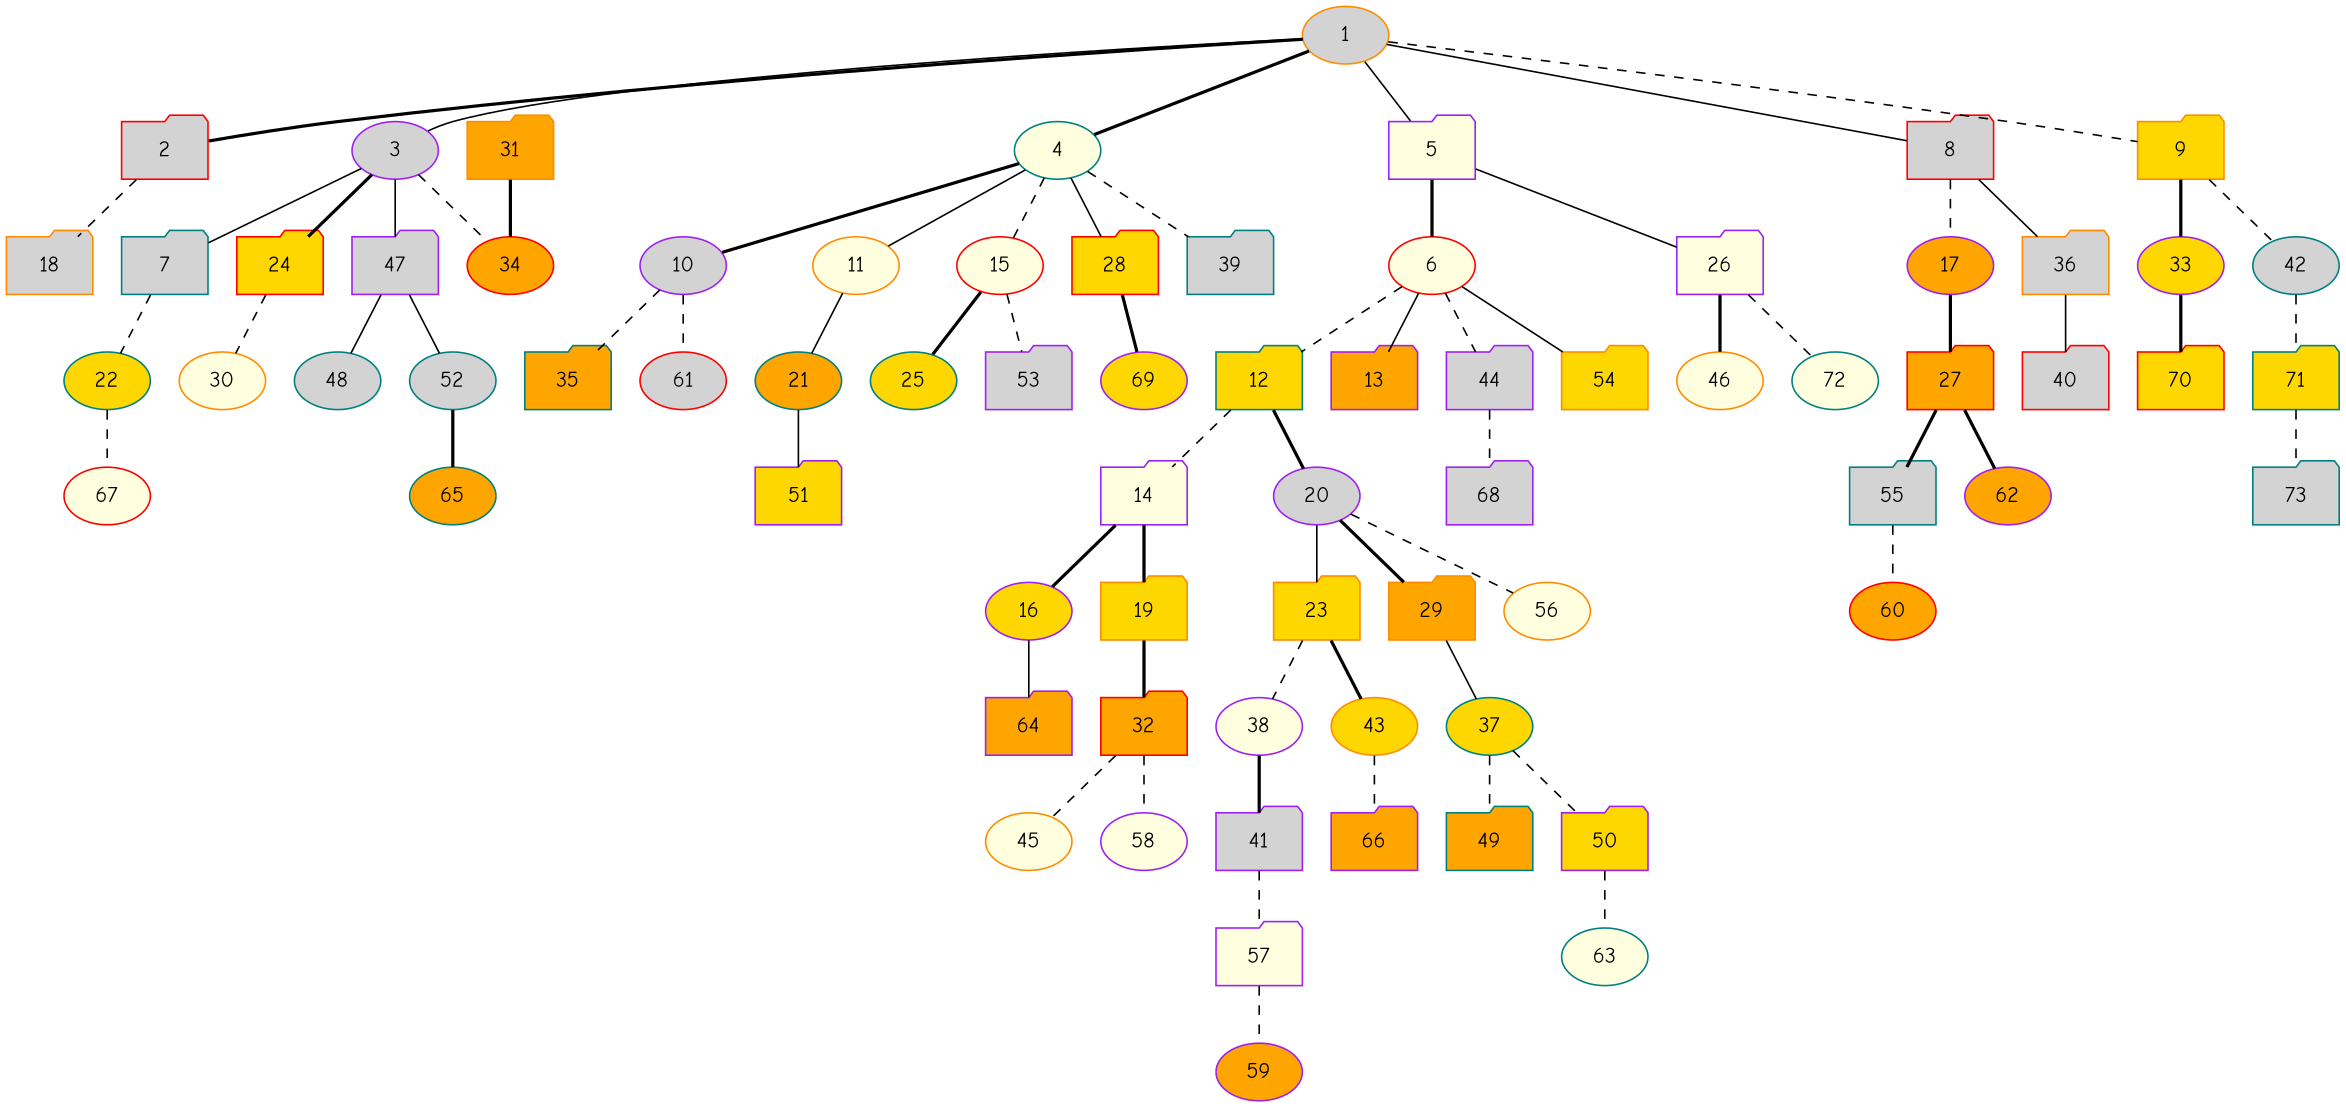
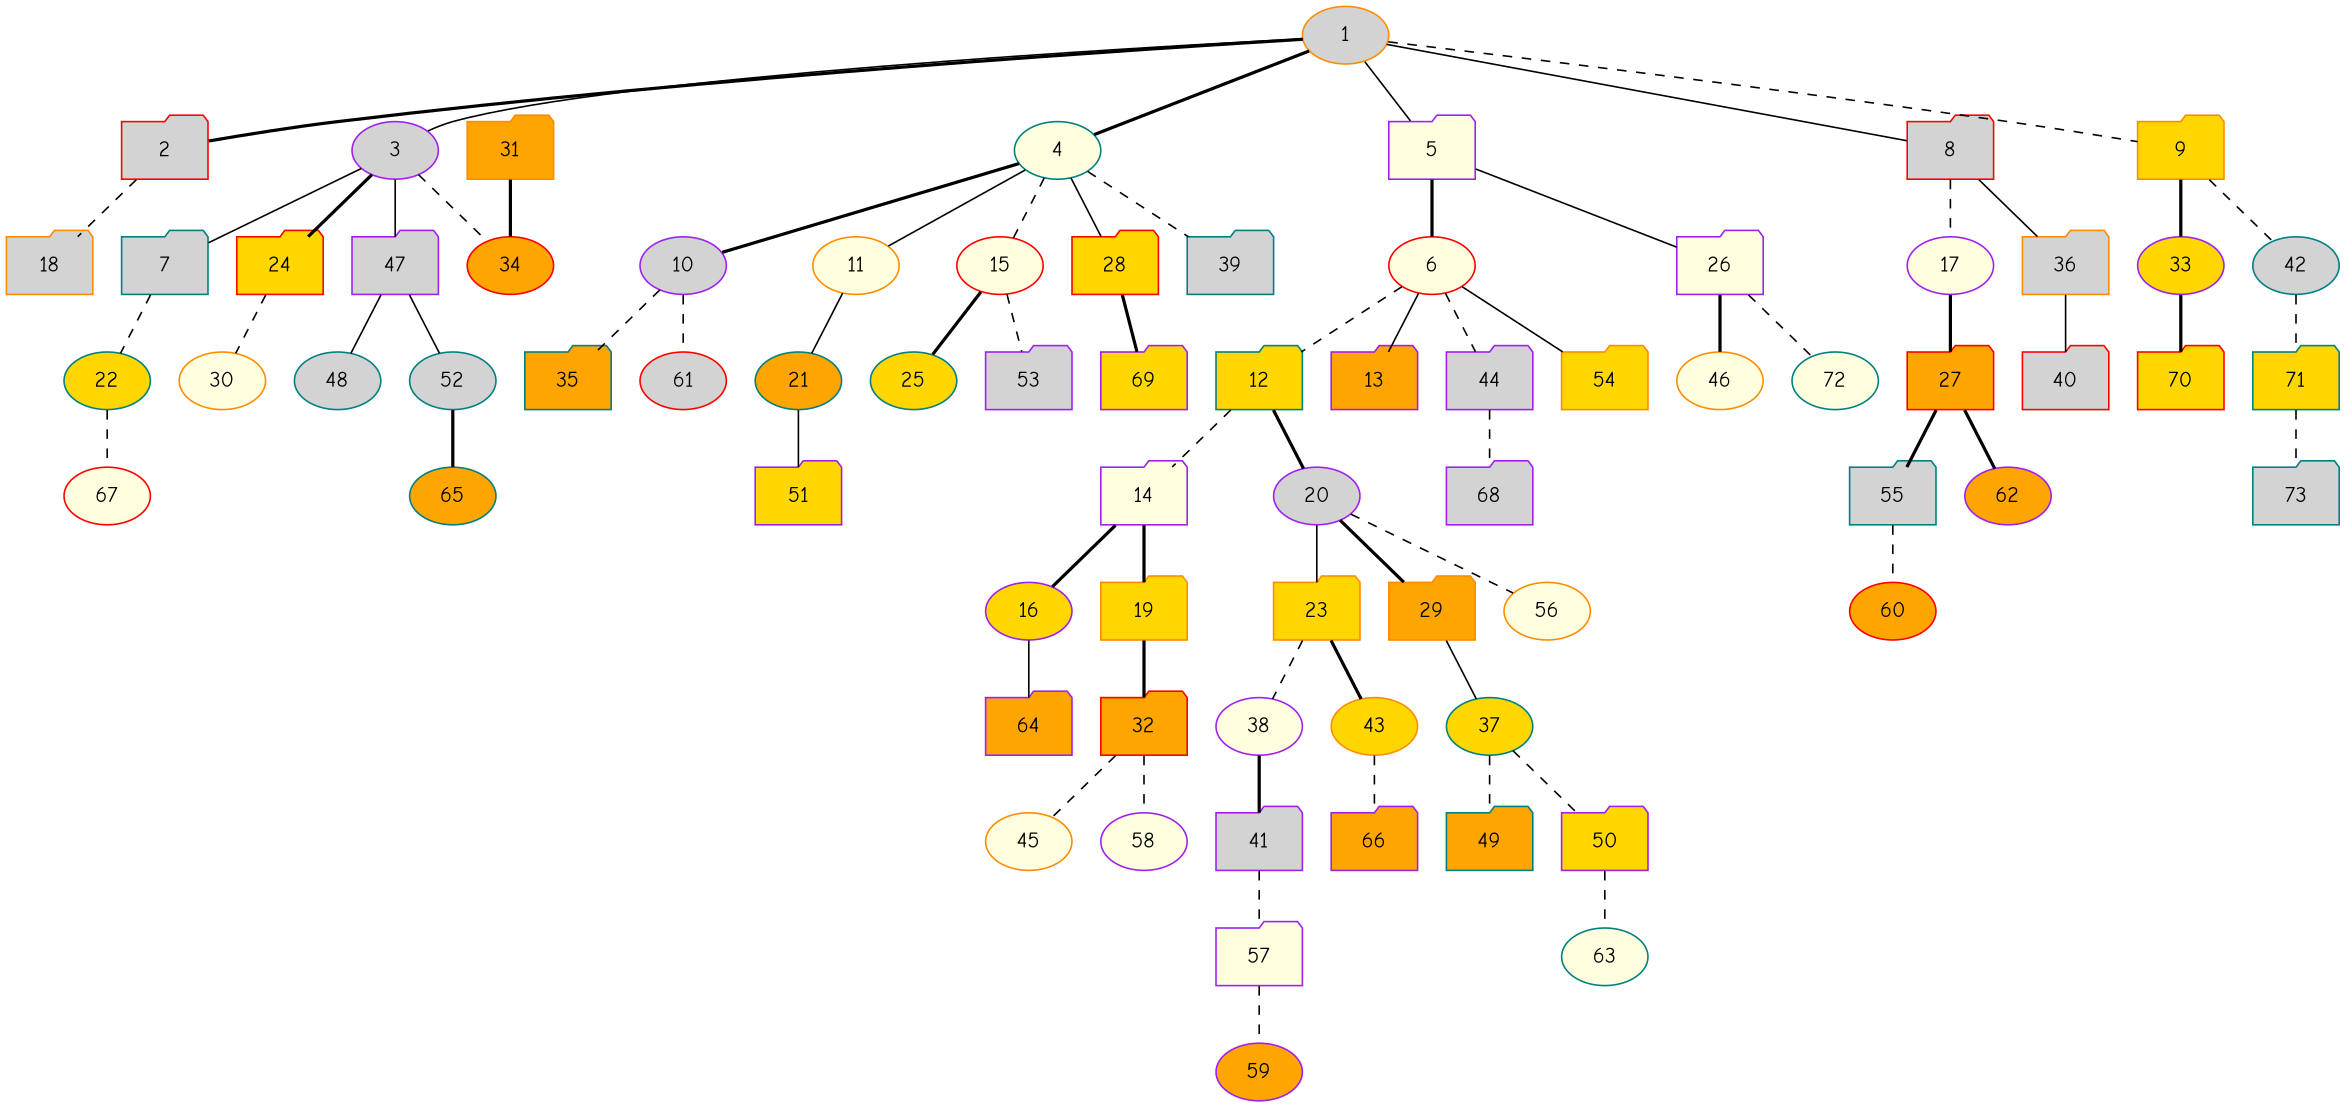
(1950, 266) -> (1950, 266)
(1144, 381) -> (1144, 381)
